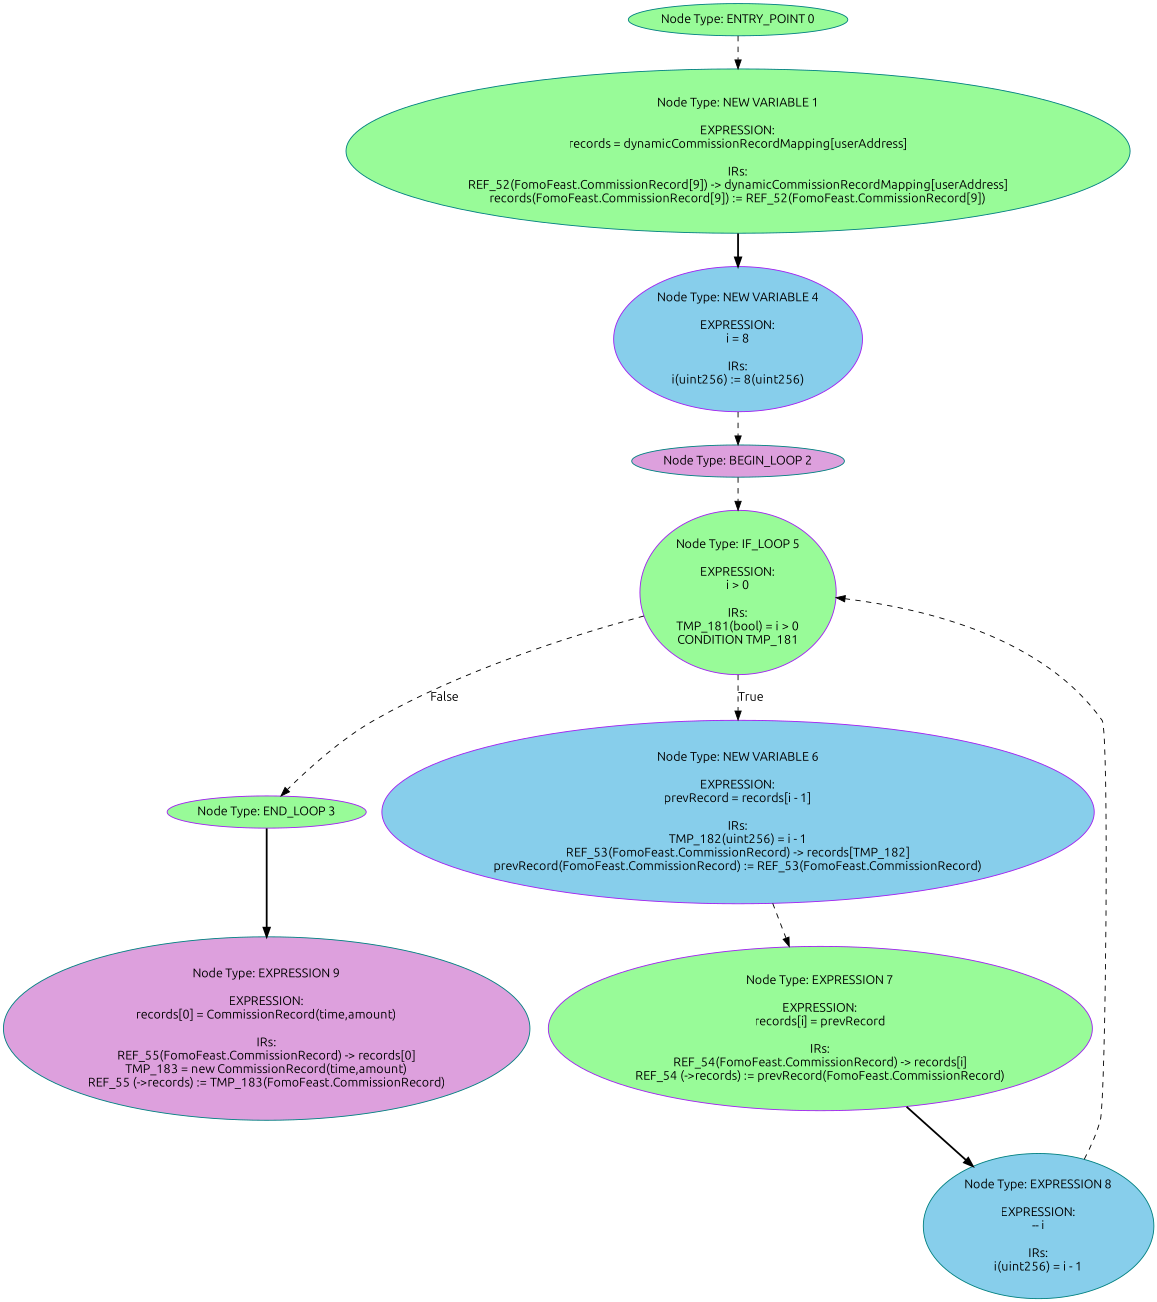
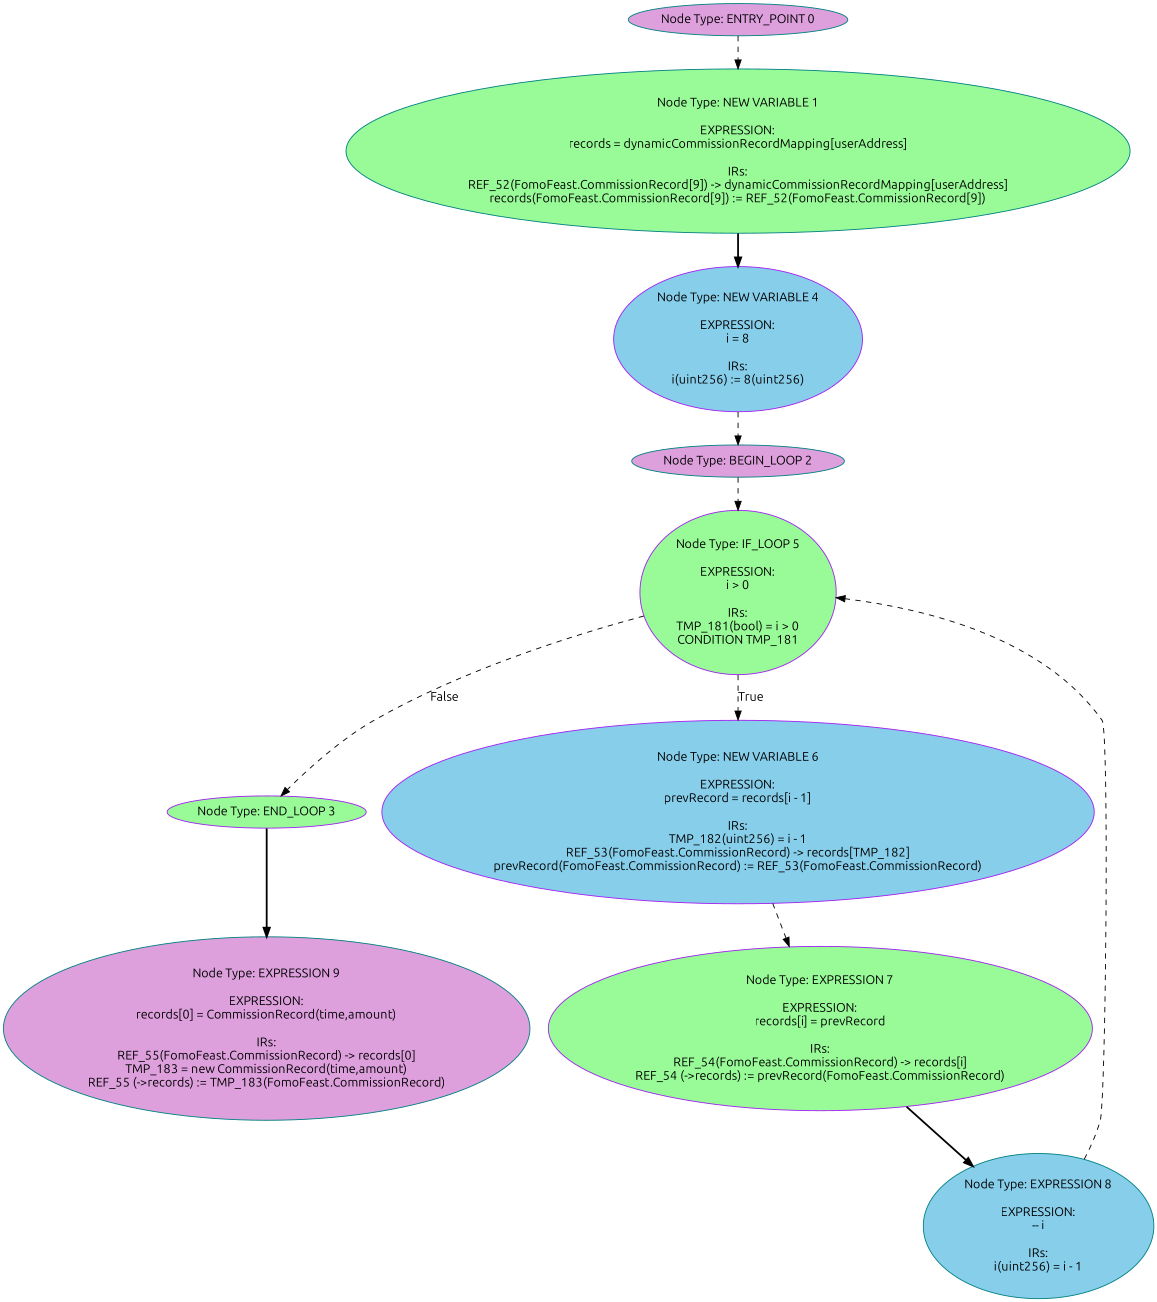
(738, 20) -> (738, 20)
